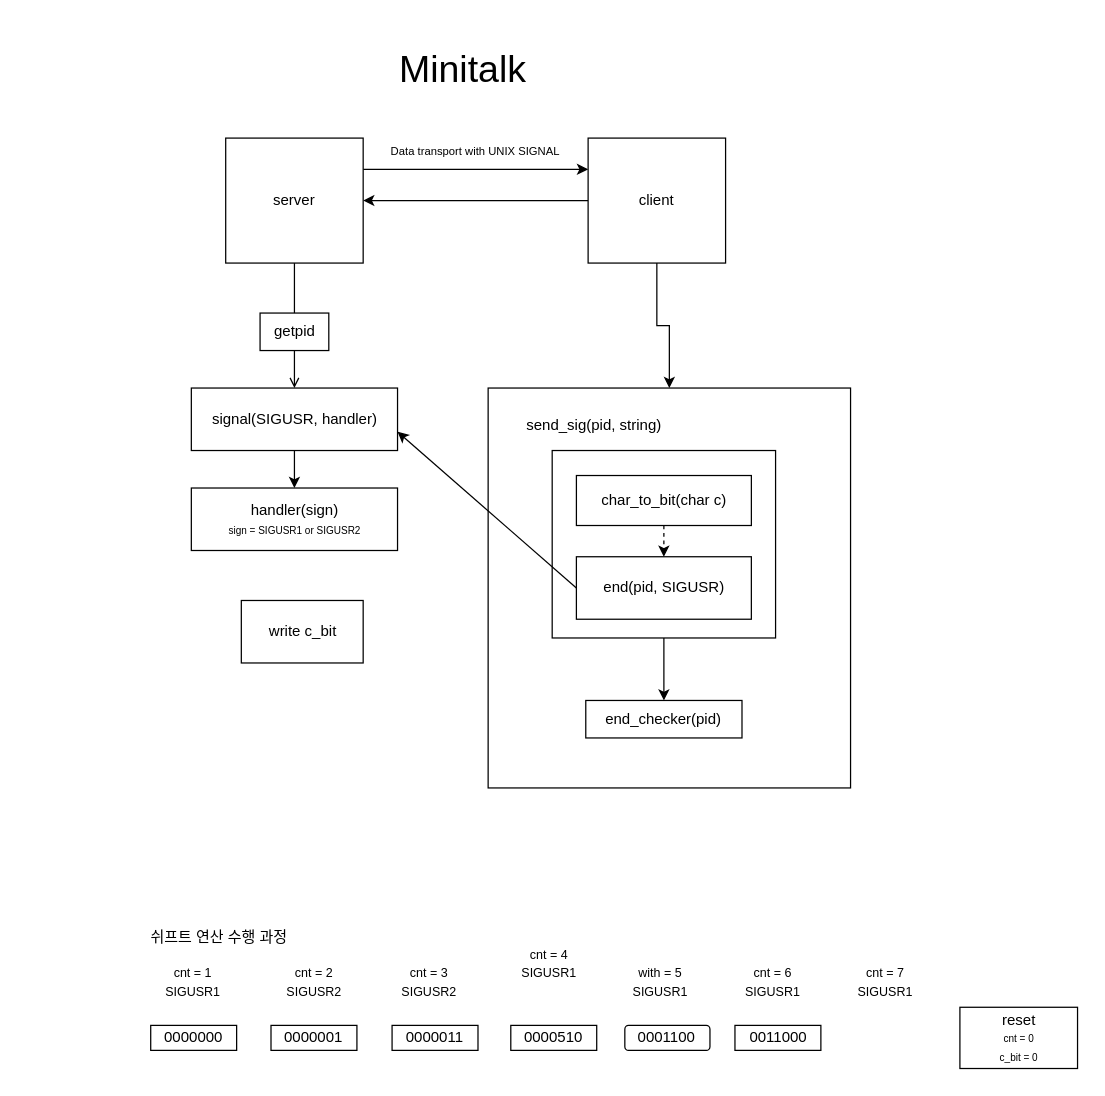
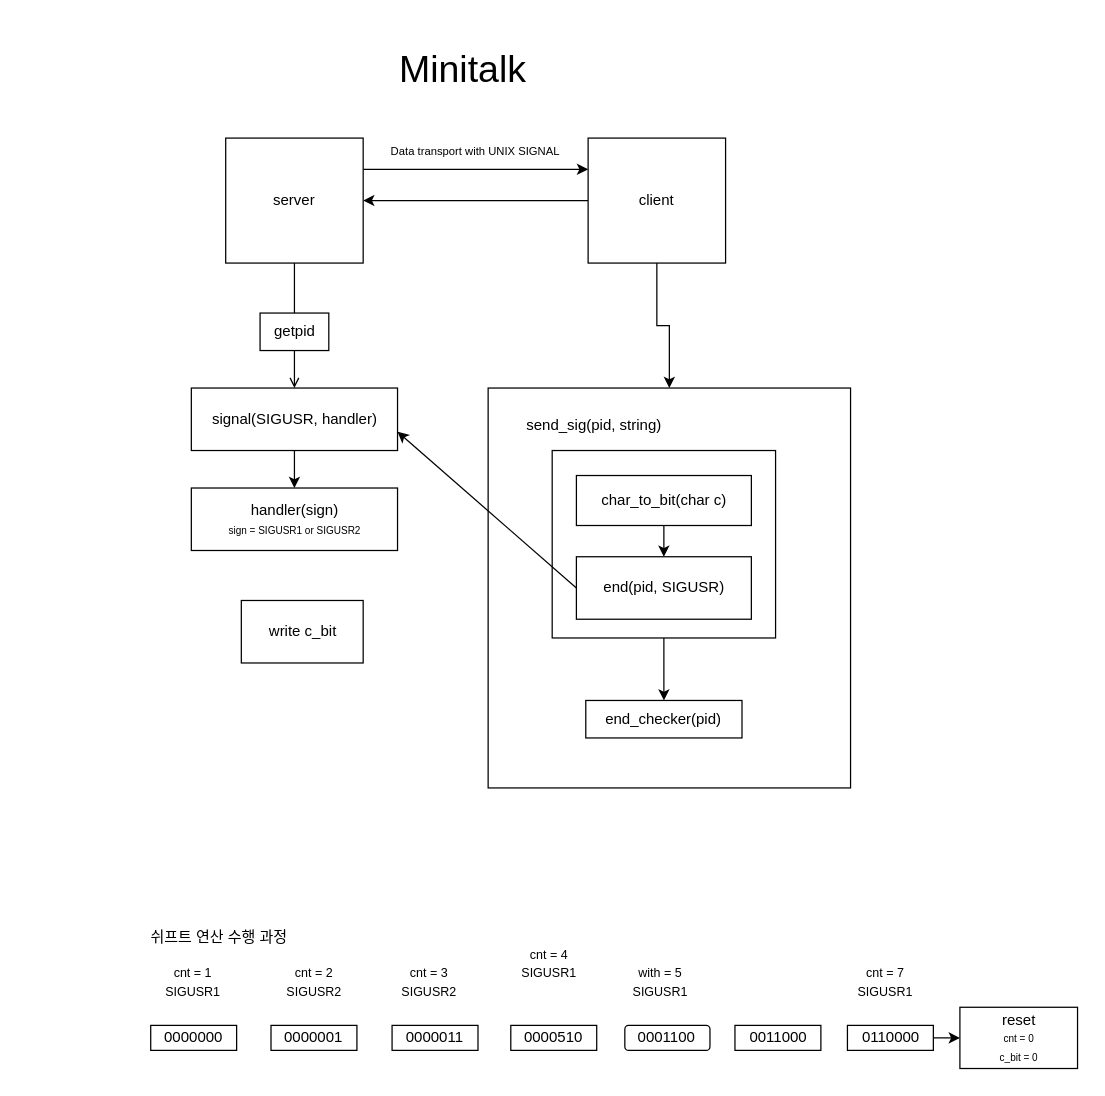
(664, 538) -> (664, 538)
(773, 982) -> none
none -> (890, 1038)
none -> (951, 1038)
